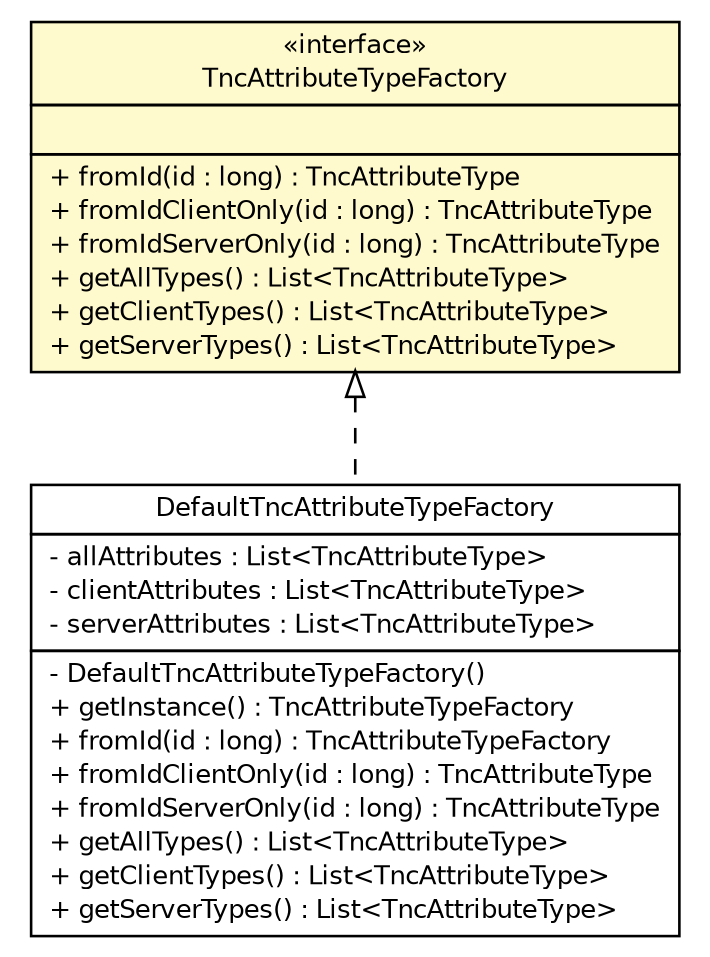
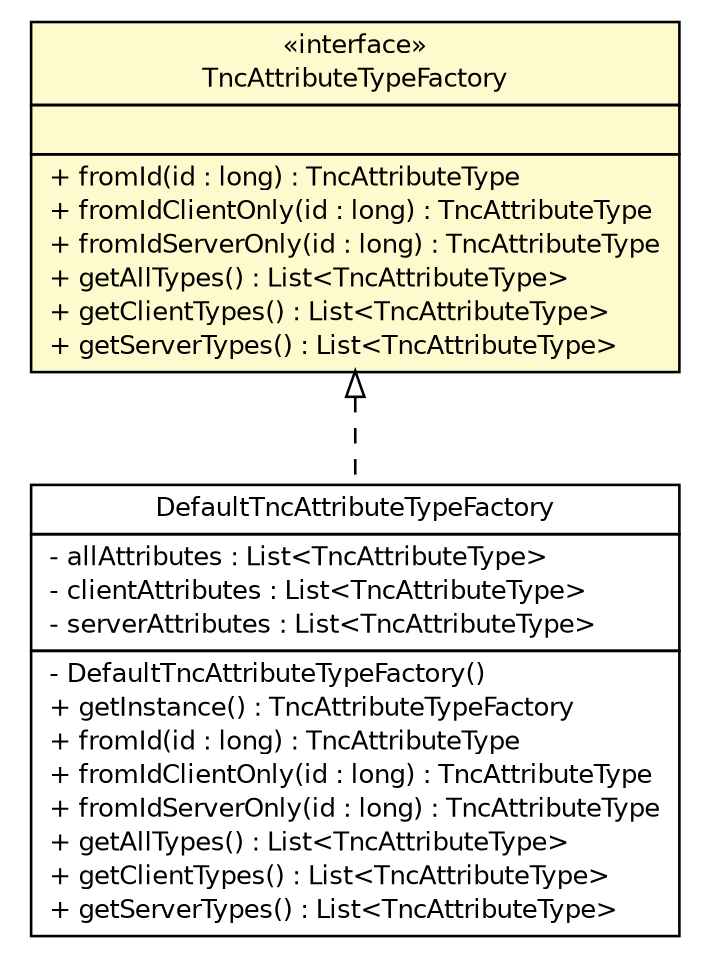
(331, 742) -> (285, 742)
